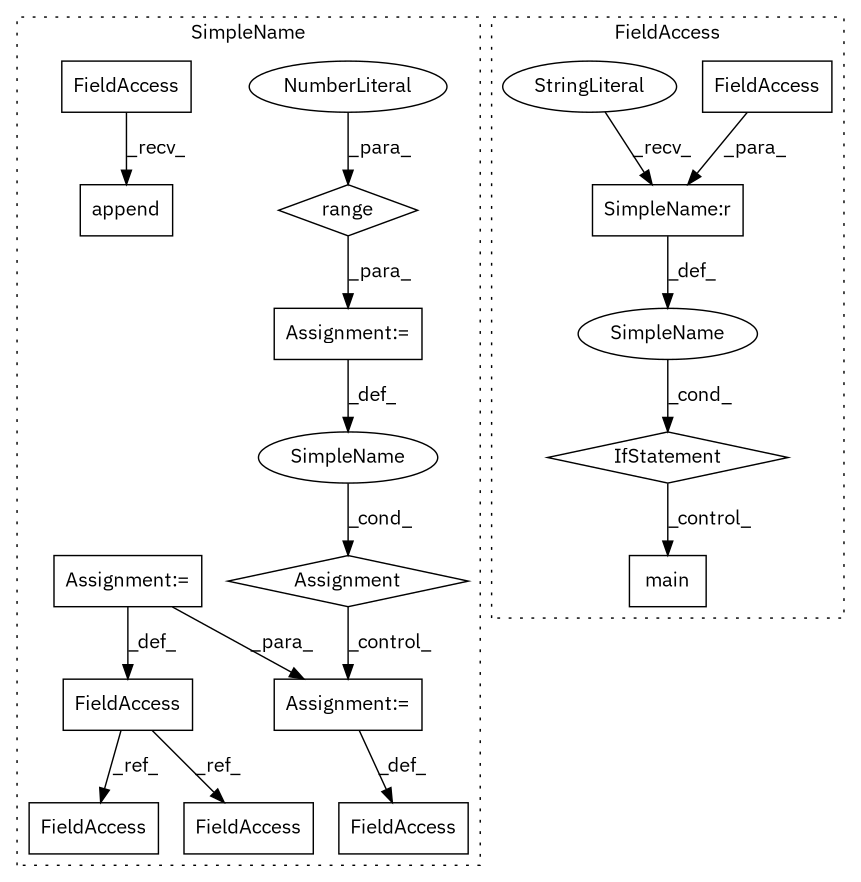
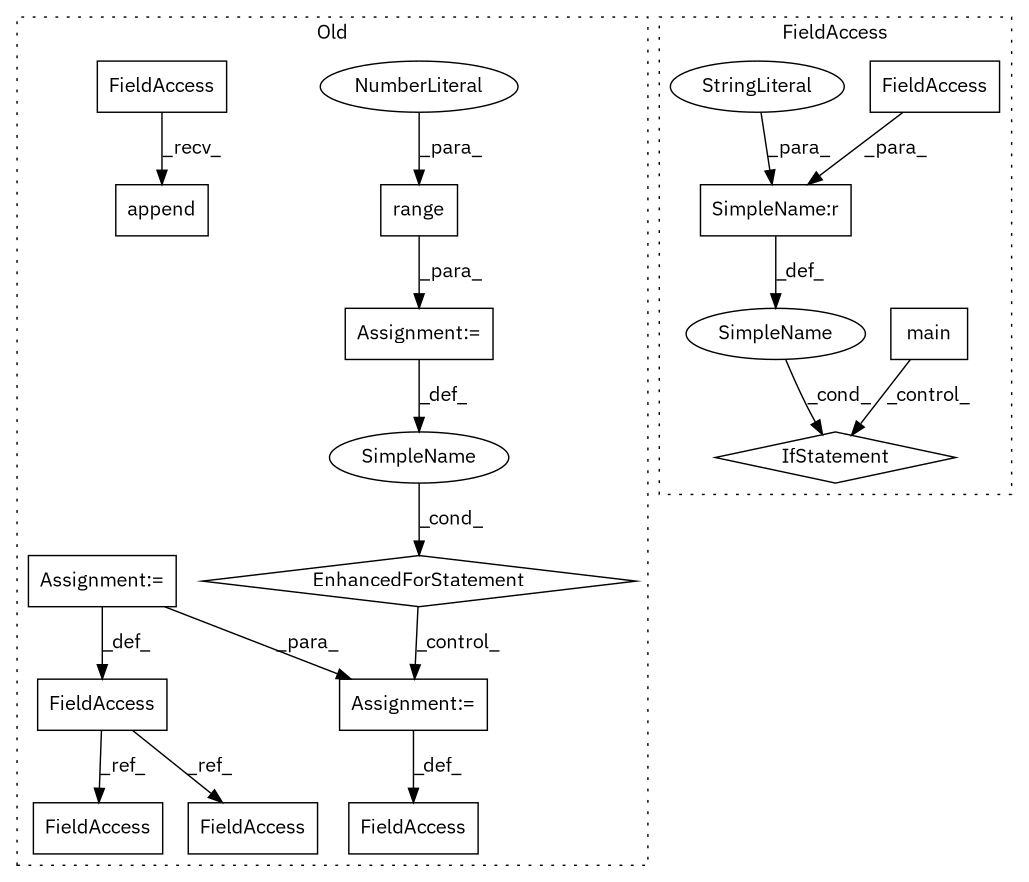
(249, 33) -> (332, 33)
(663, 148) -> (800, 148)
(348, 210) -> (419, 210)
(668, 512) -> (885, 392)
(348, 581) -> (419, 581)
